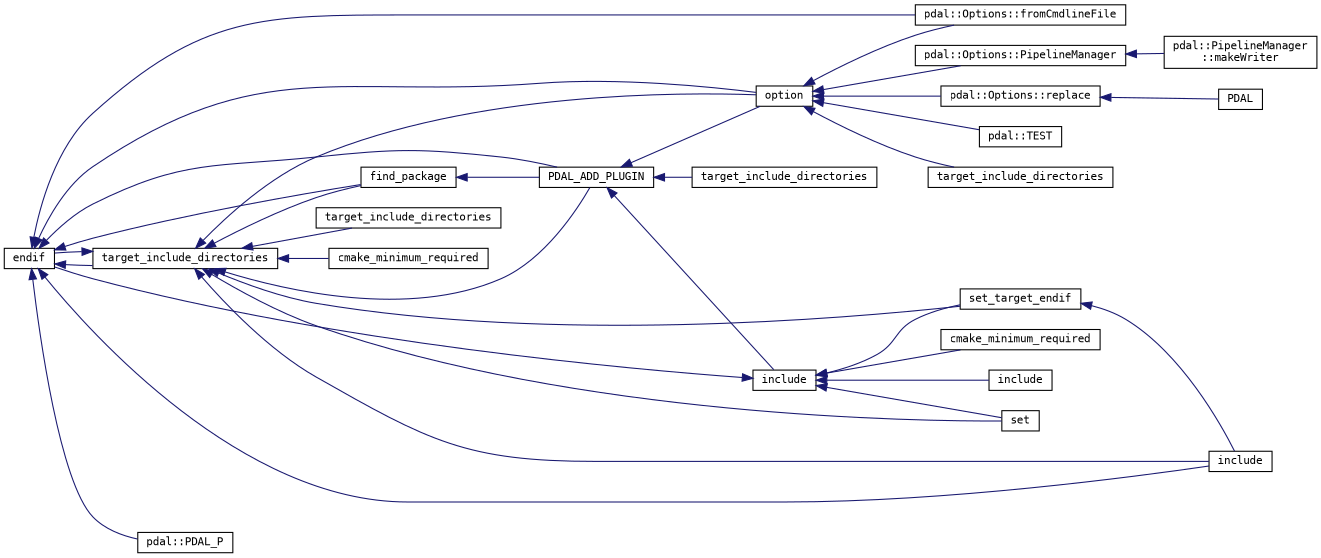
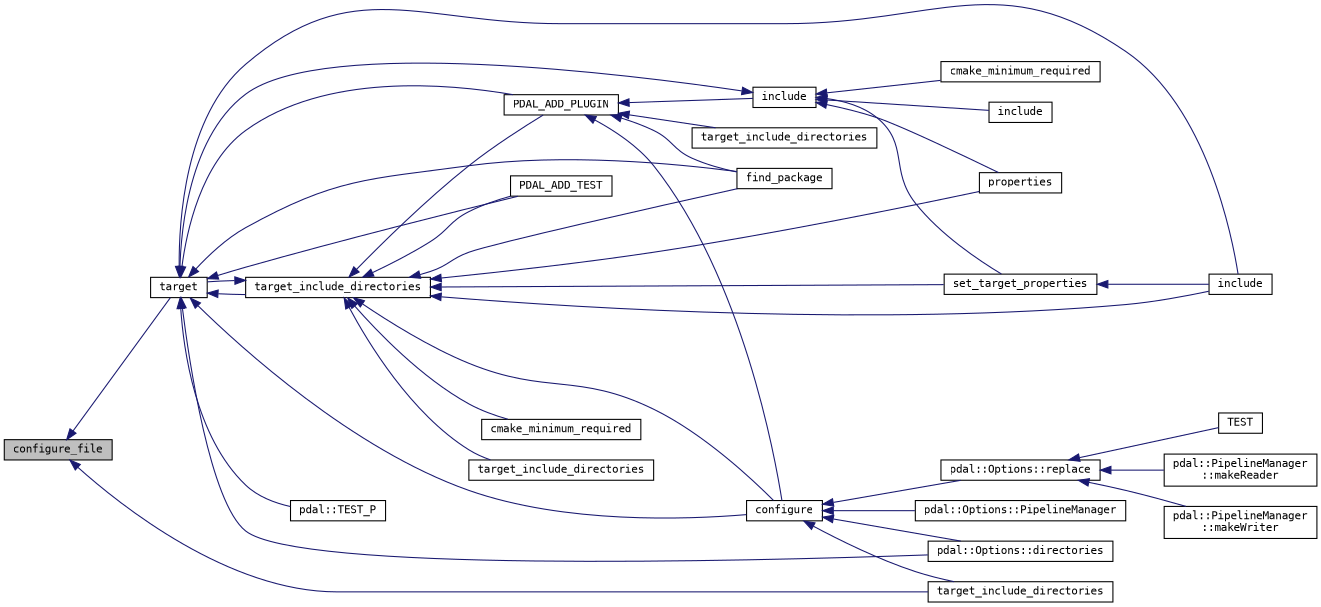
(1021, 15) -> (1021, 551)
(1150, 54) -> (1138, 493)
(784, 96) -> (784, 511)
(1241, 99) -> (1241, 423)
(1021, 137) -> none
(503, 177) -> (677, 149)
none -> (561, 186)
(29, 258) -> (179, 287)
(1021, 299) -> (1021, 284)
(1021, 421) -> (1021, 183)
none -> (58, 450)
none -> (1241, 470)
(185, 543) -> (338, 511)
